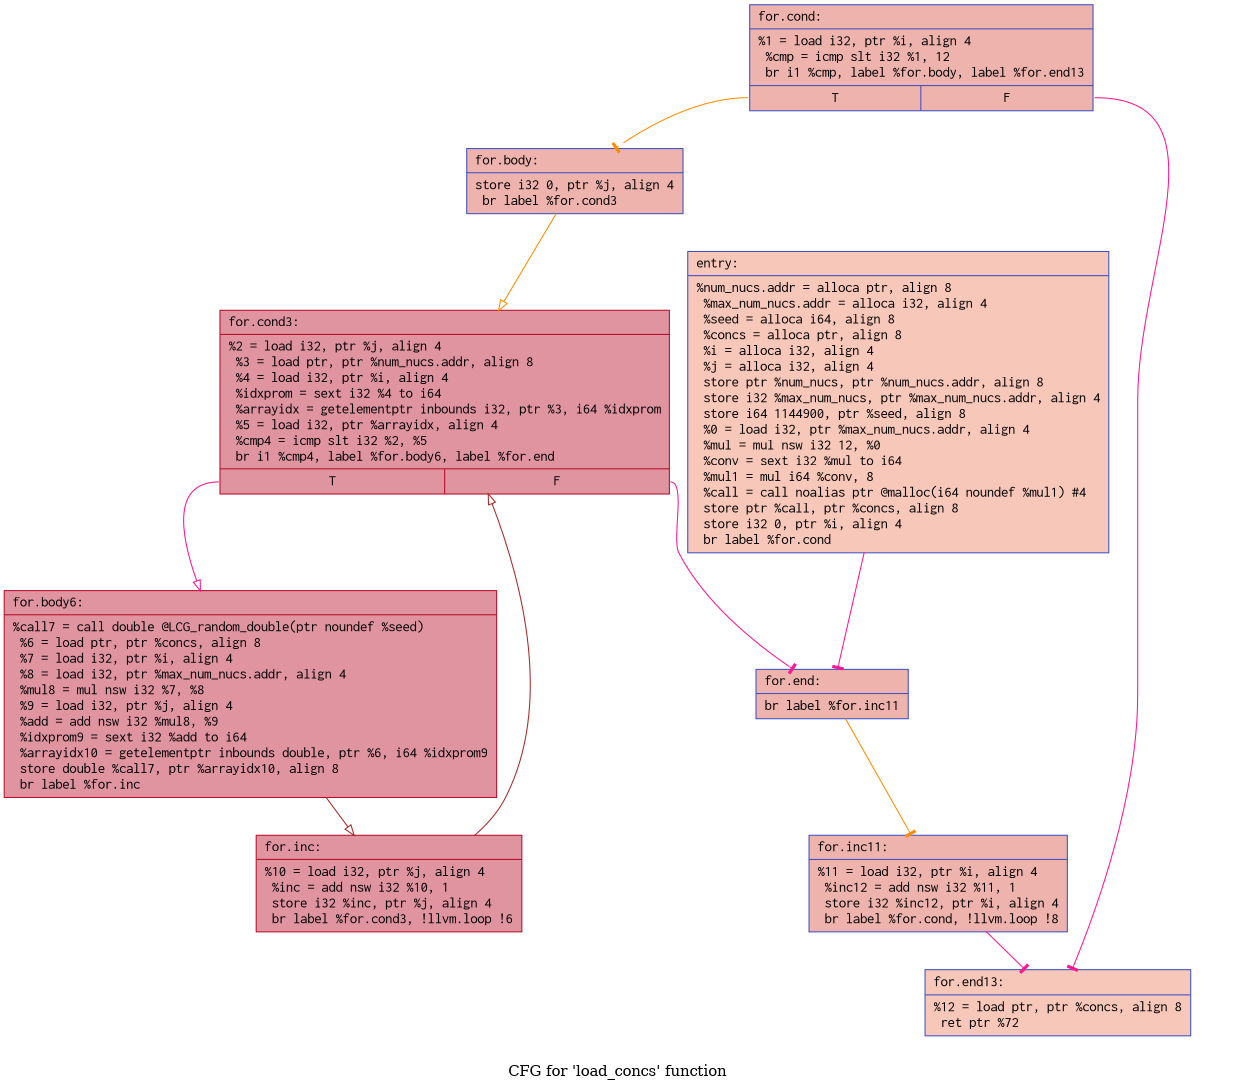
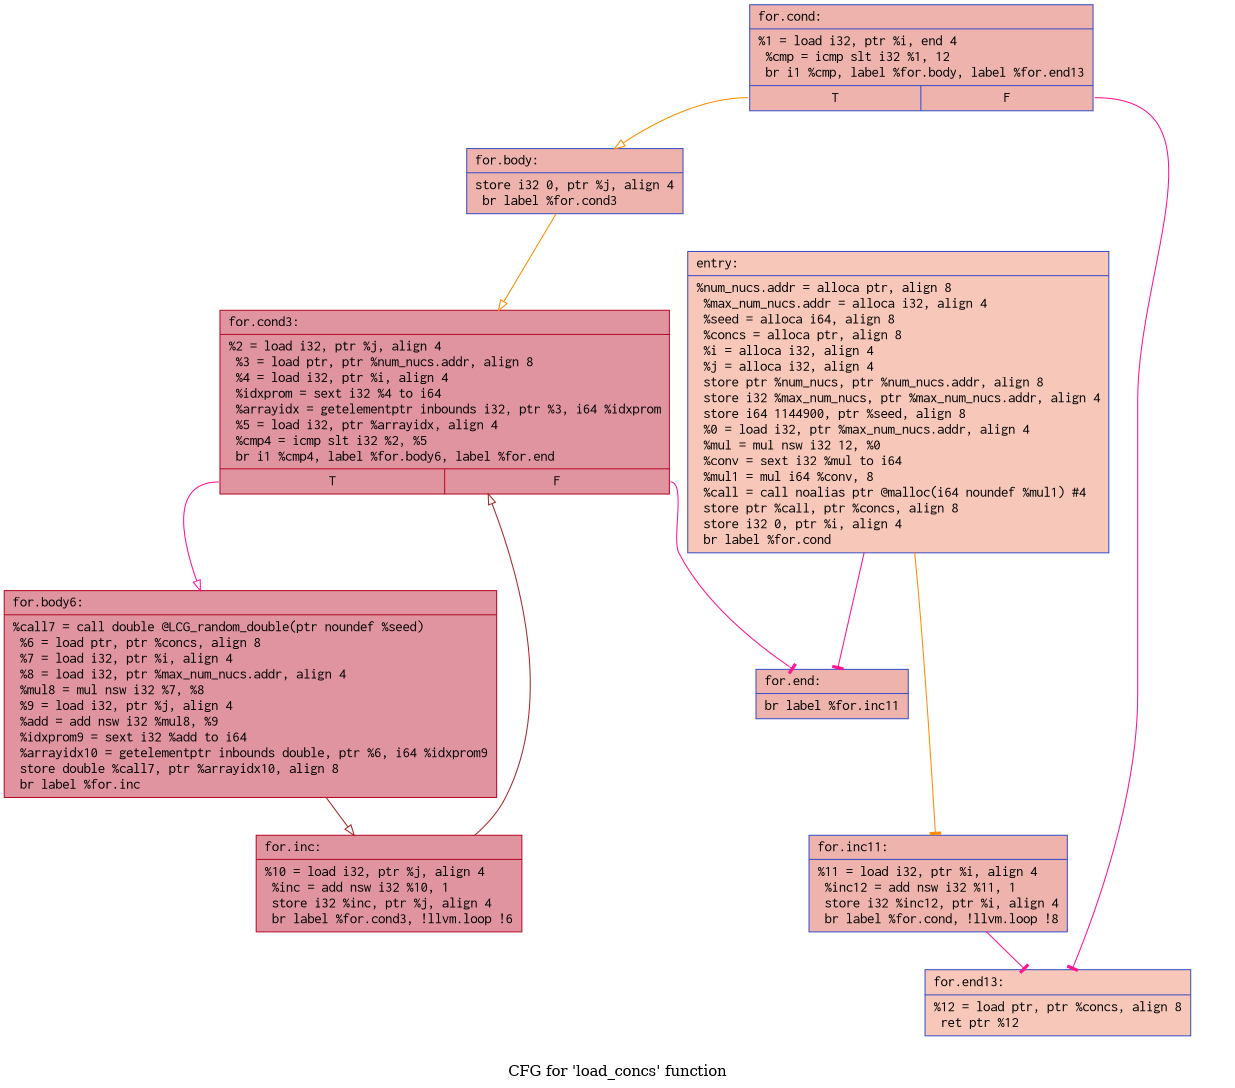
(865, 41) -> (858, 41)
(683, 111) -> (683, 111)
(877, 775) -> (926, 691)
(976, 1023) -> (976, 1023)
